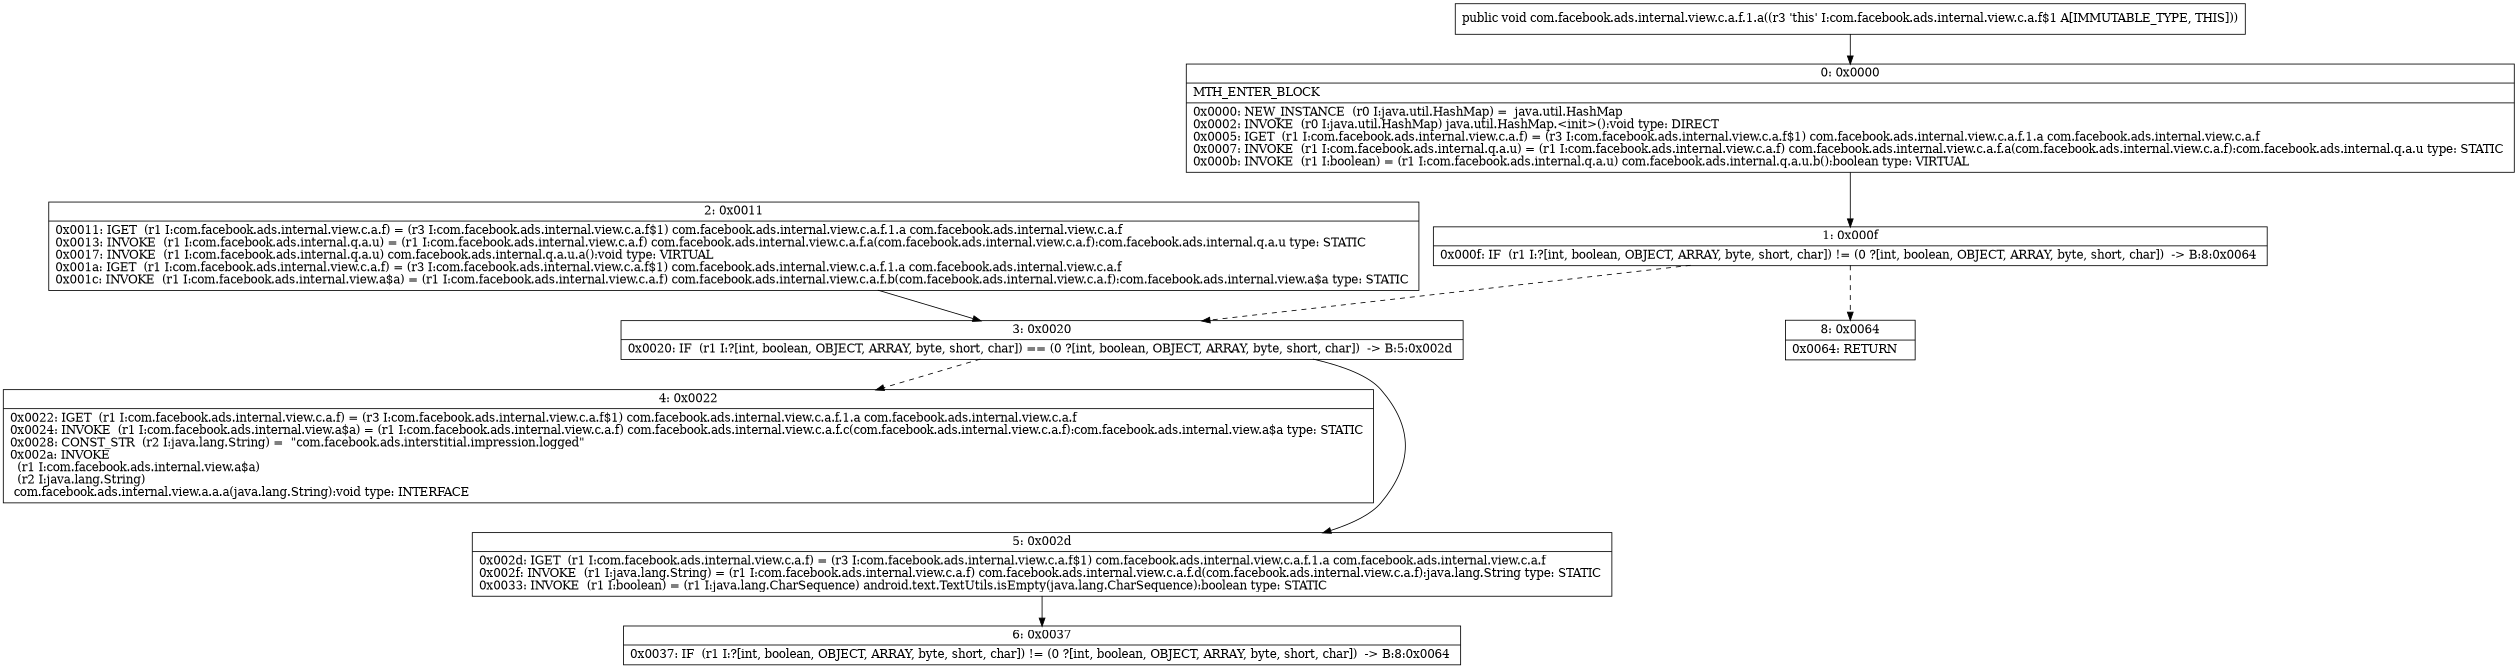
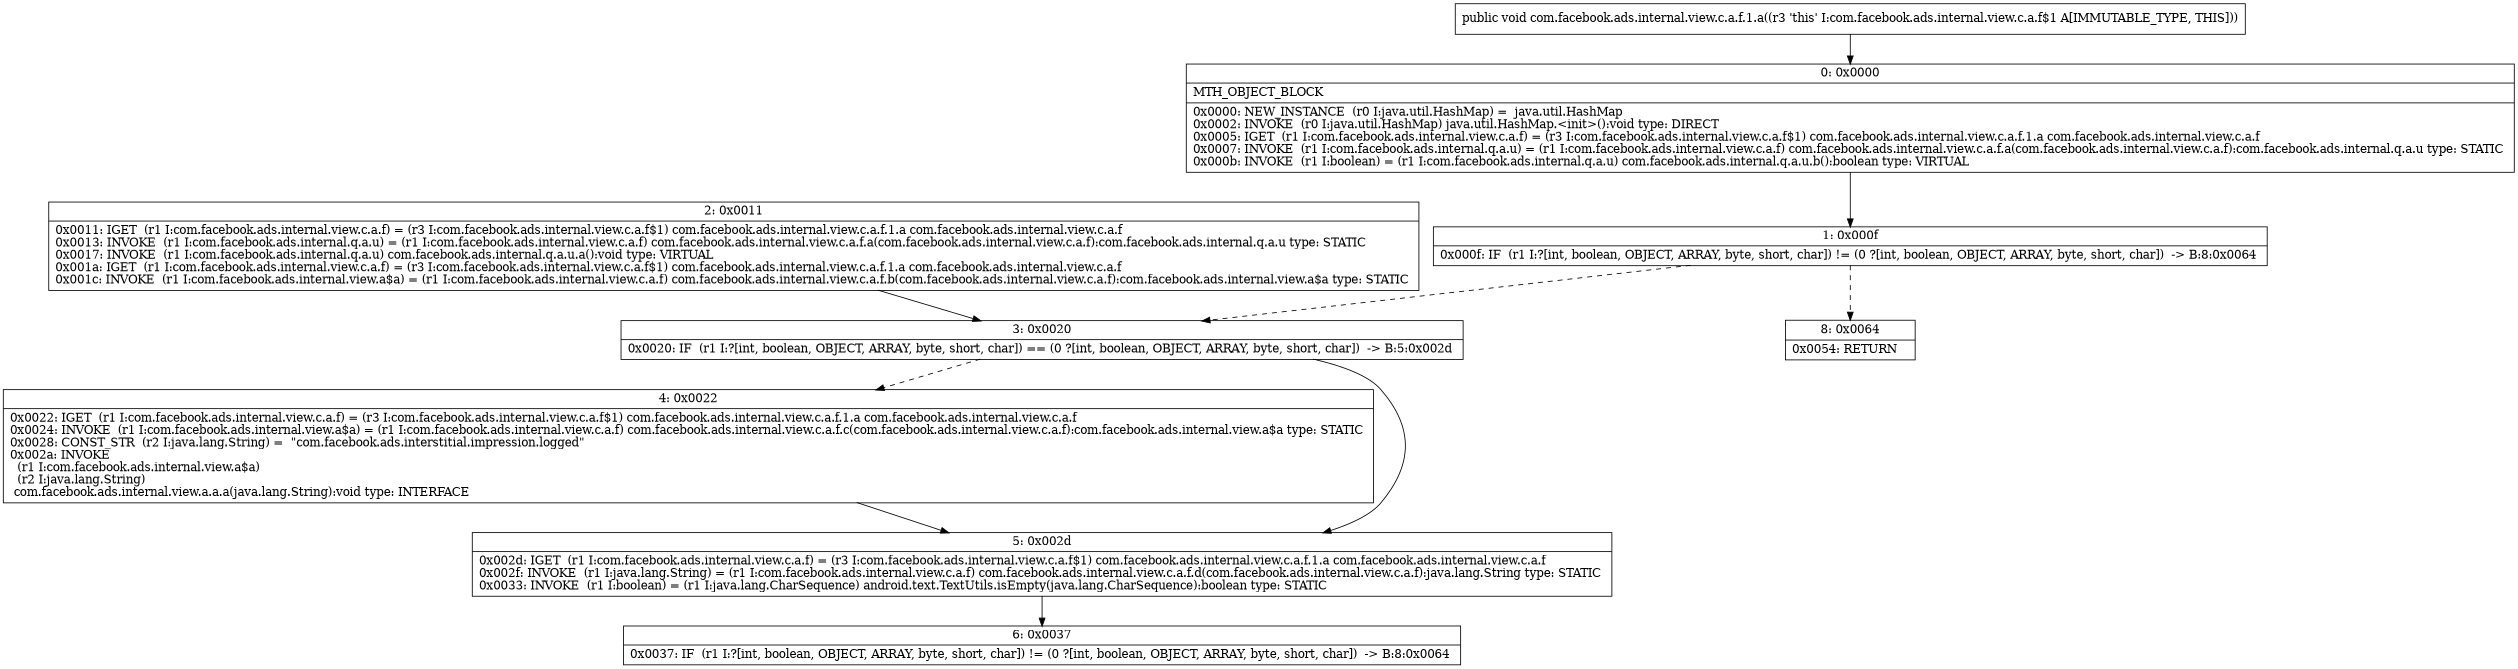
(1257, 93) -> (1258, 93)
(1850, 350) -> (1850, 350)
none -> (899, 516)
